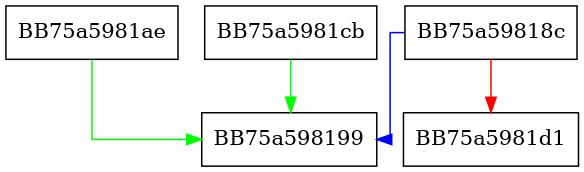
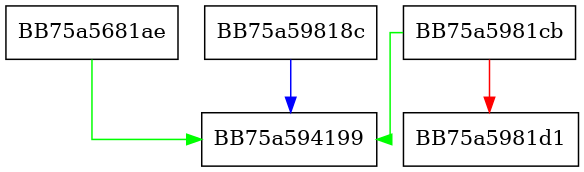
(92, 33) -> (92, 33)
(491, 78) -> (490, 78)
(289, 139) -> (289, 139)
